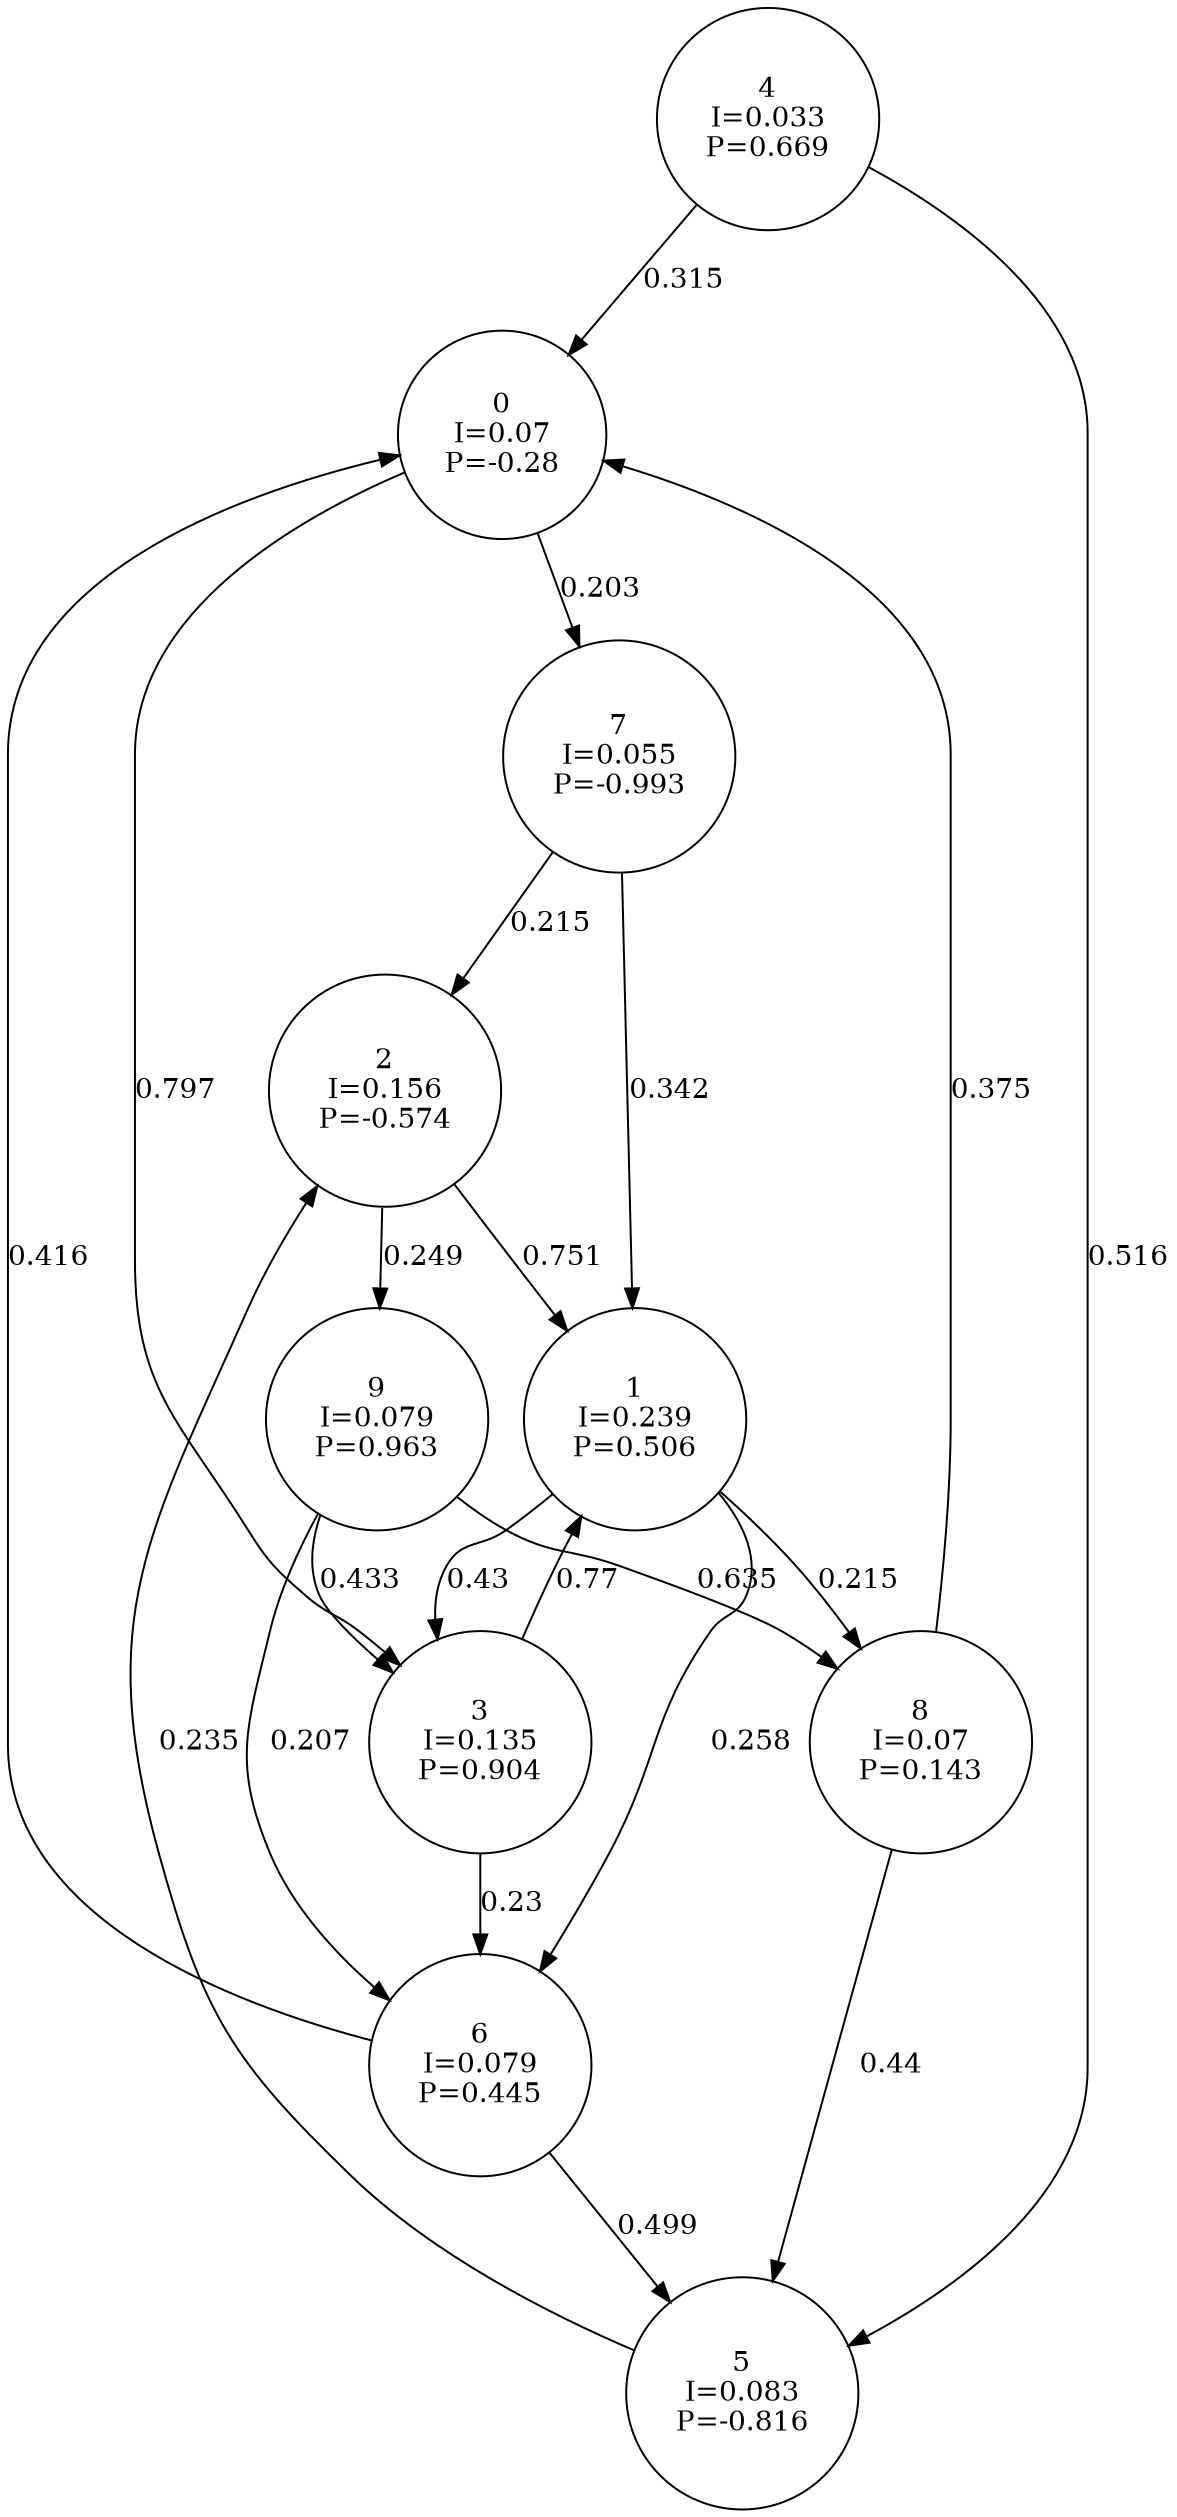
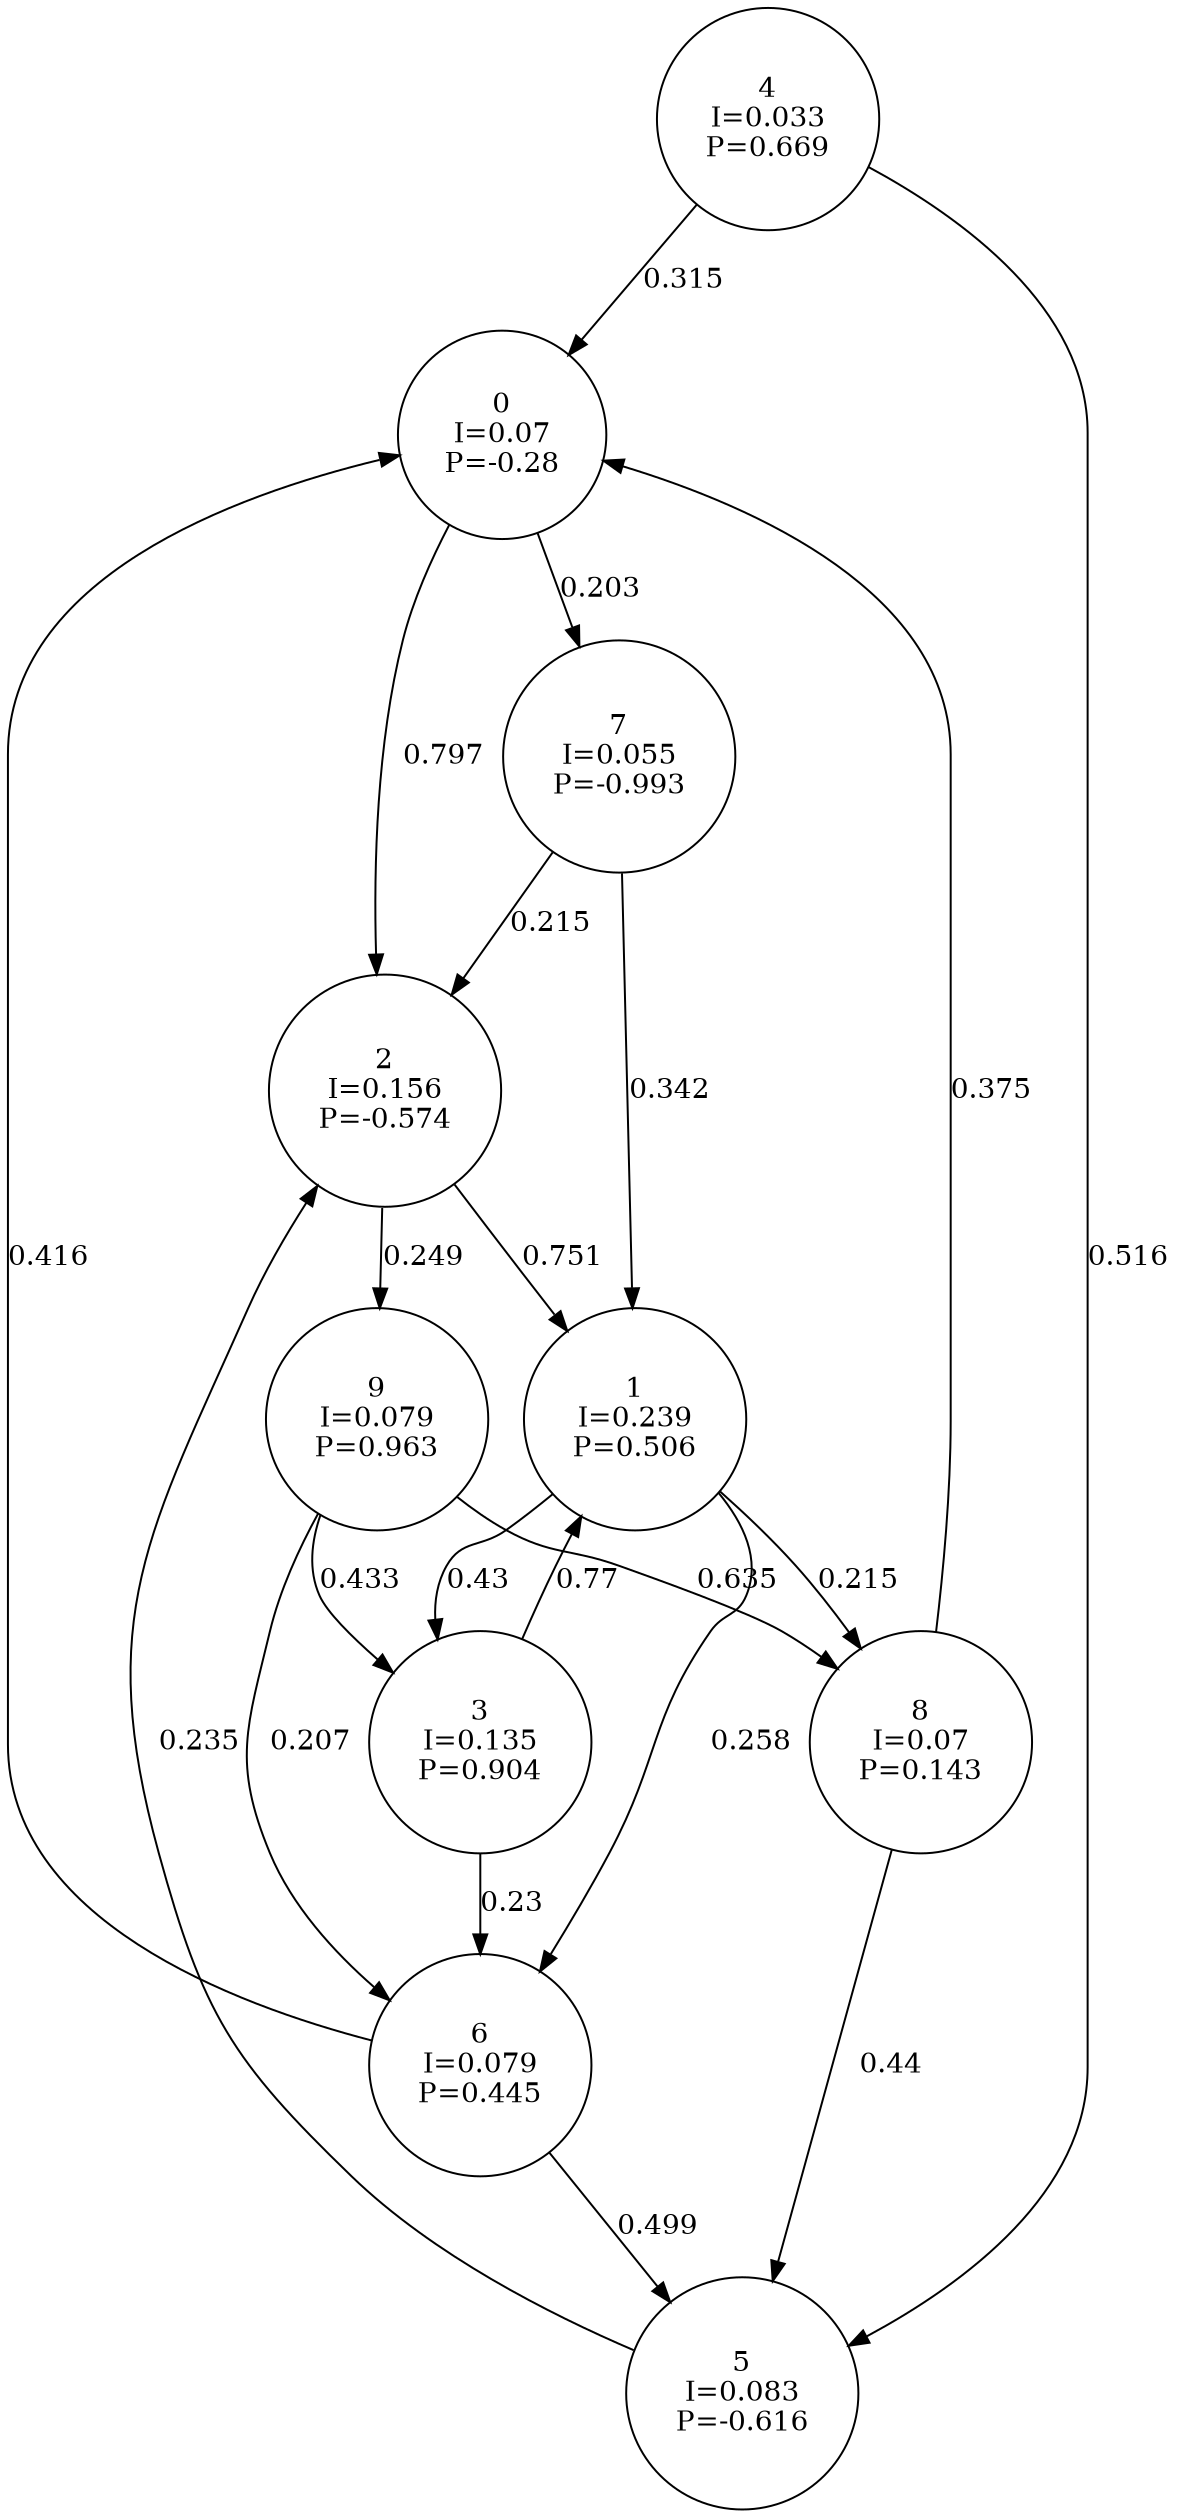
(135, 1044) -> (386, 734)
(742, 2393) -> (742, 2393)
